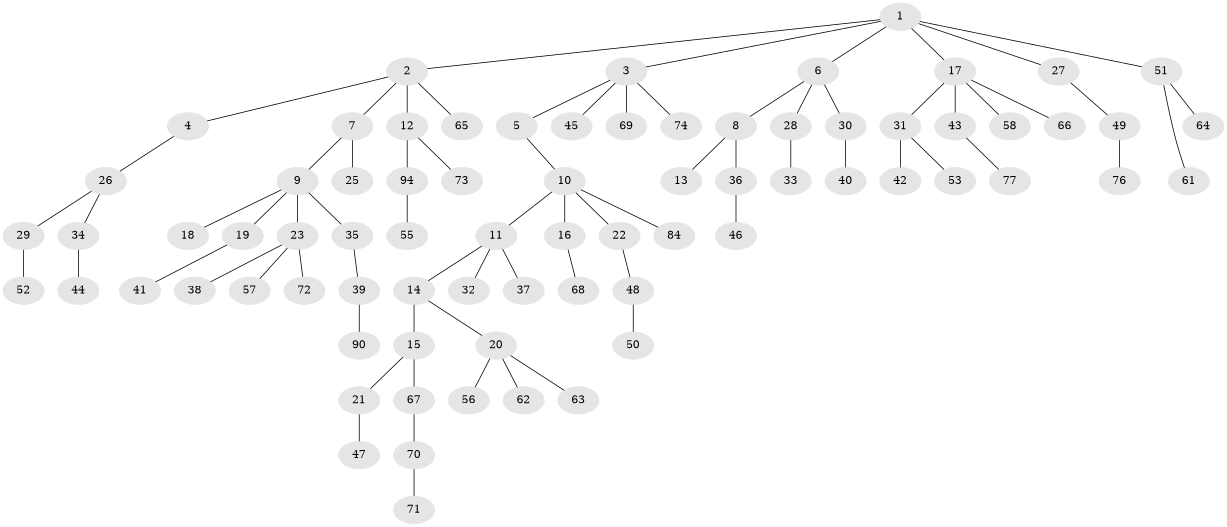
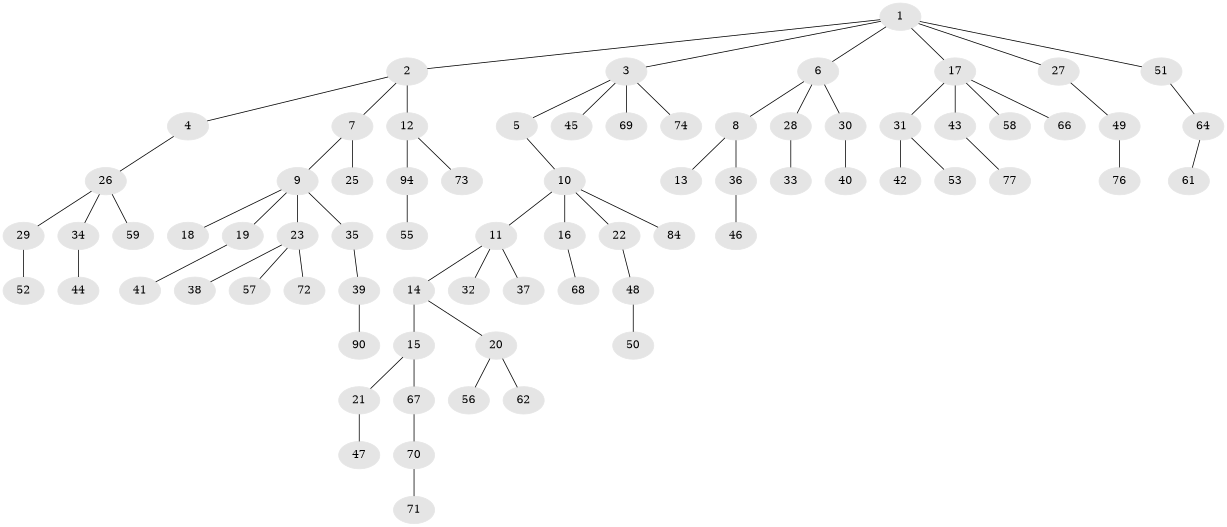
(462, 126) -> none
(1173, 127) -> (1196, 154)
none -> (133, 236)
(578, 400) -> none
